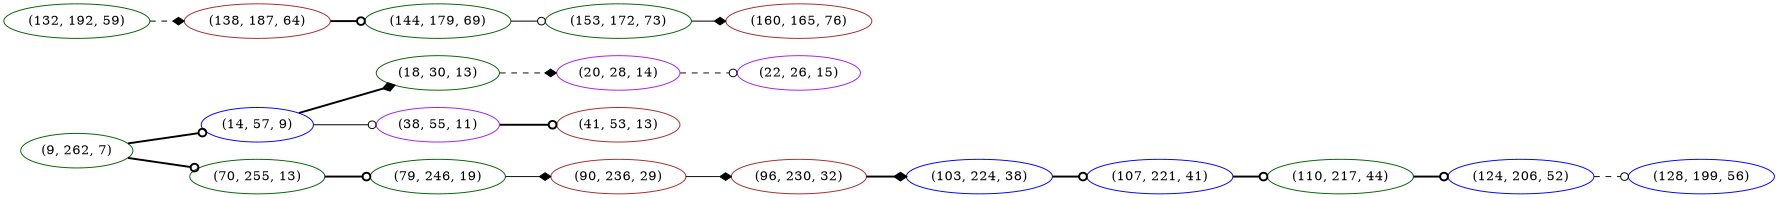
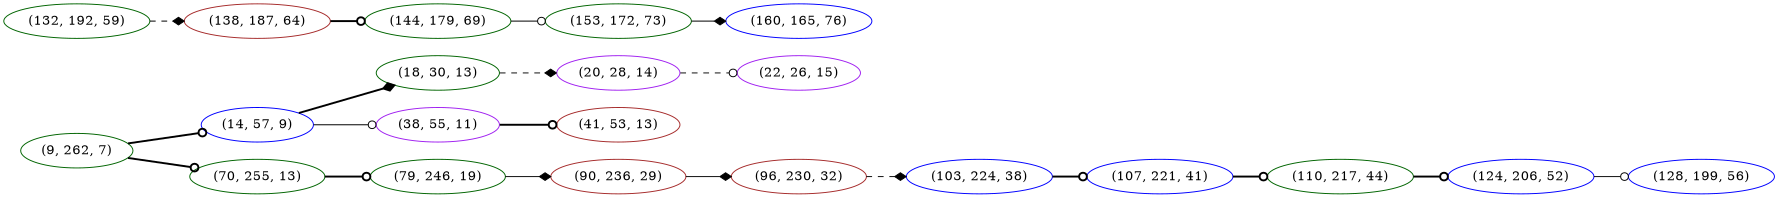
(799, 21) -> (799, 21)
(880, 177) -> (880, 177)
(1607, 177) -> (1607, 177)
